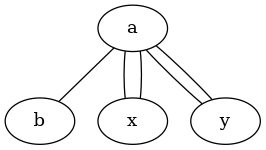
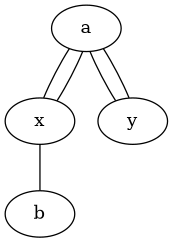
(87, 75) -> (40, 168)
